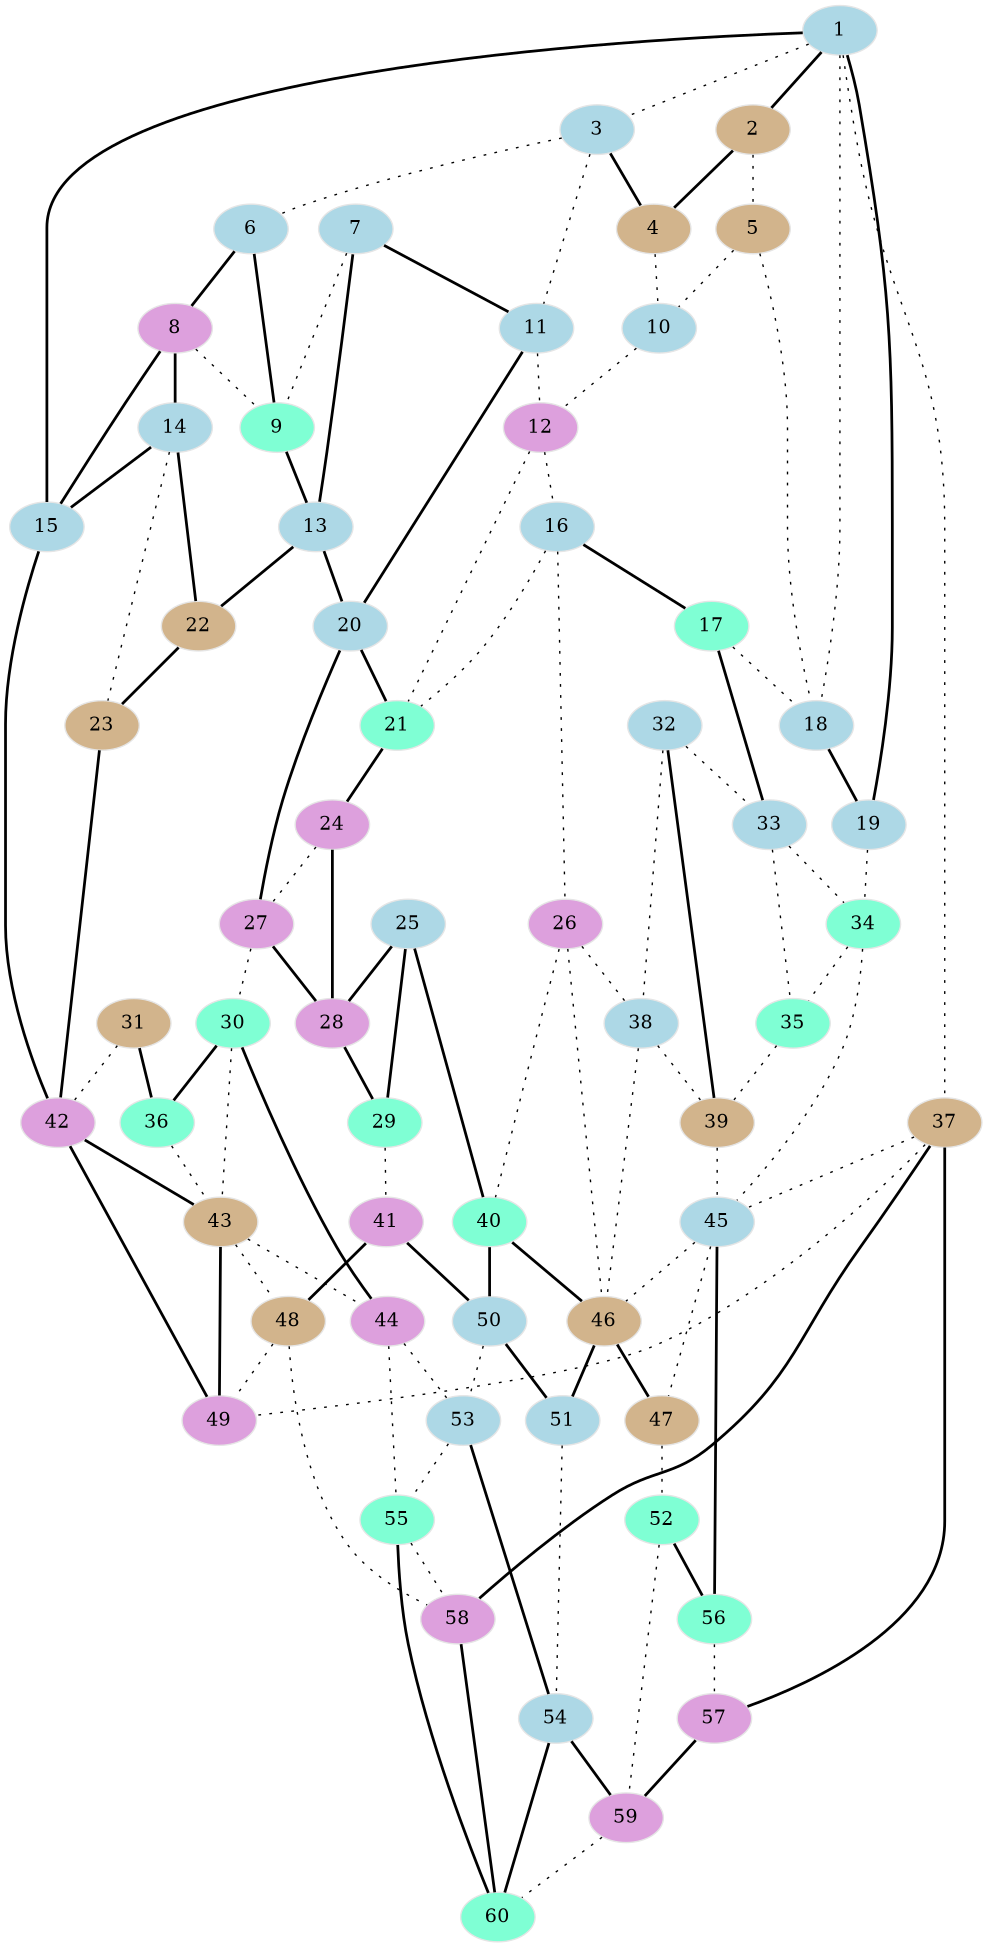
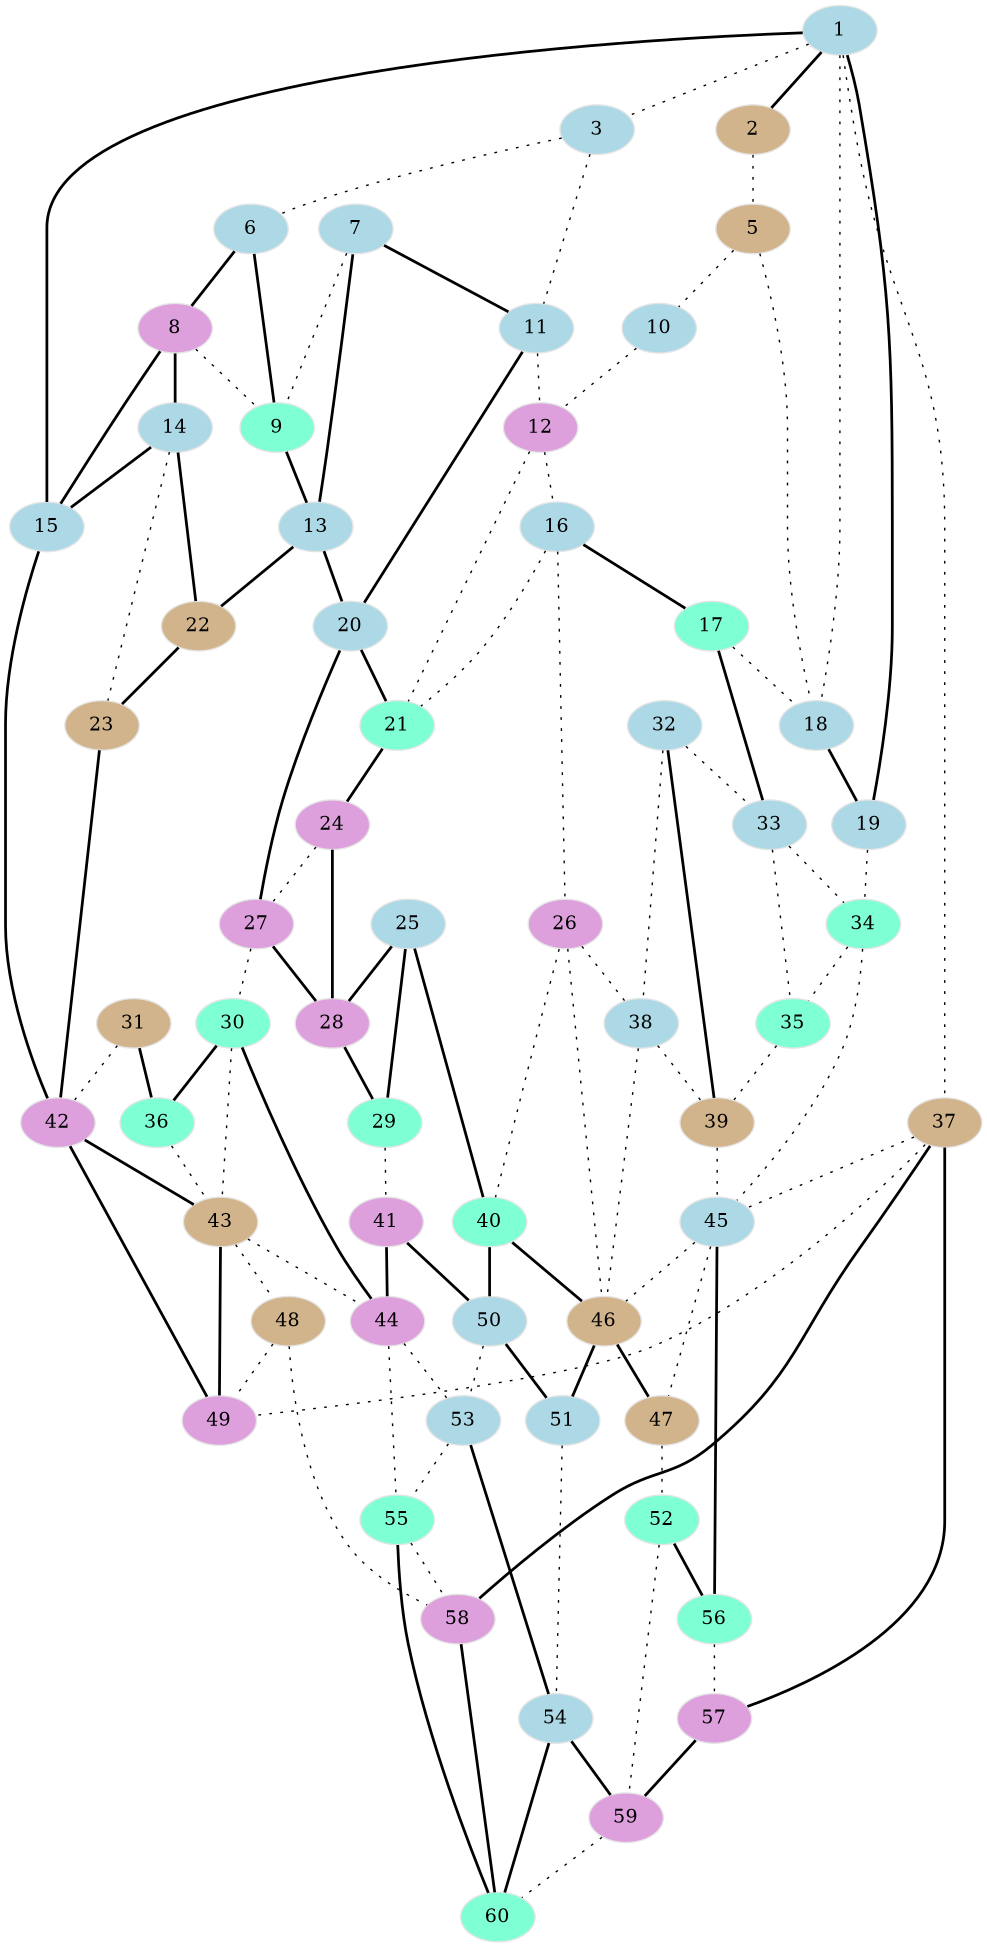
(654, 229) -> none
(337, 1272) -> (387, 1272)
